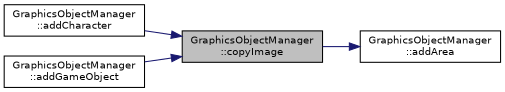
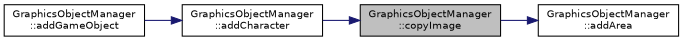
(158, 60) -> (158, 20)
